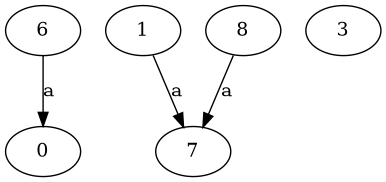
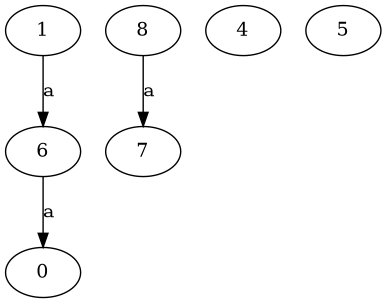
none -> (243, 31)
(343, 31) -> none
none -> (343, 31)
(166, 85) -> (43, 84)
